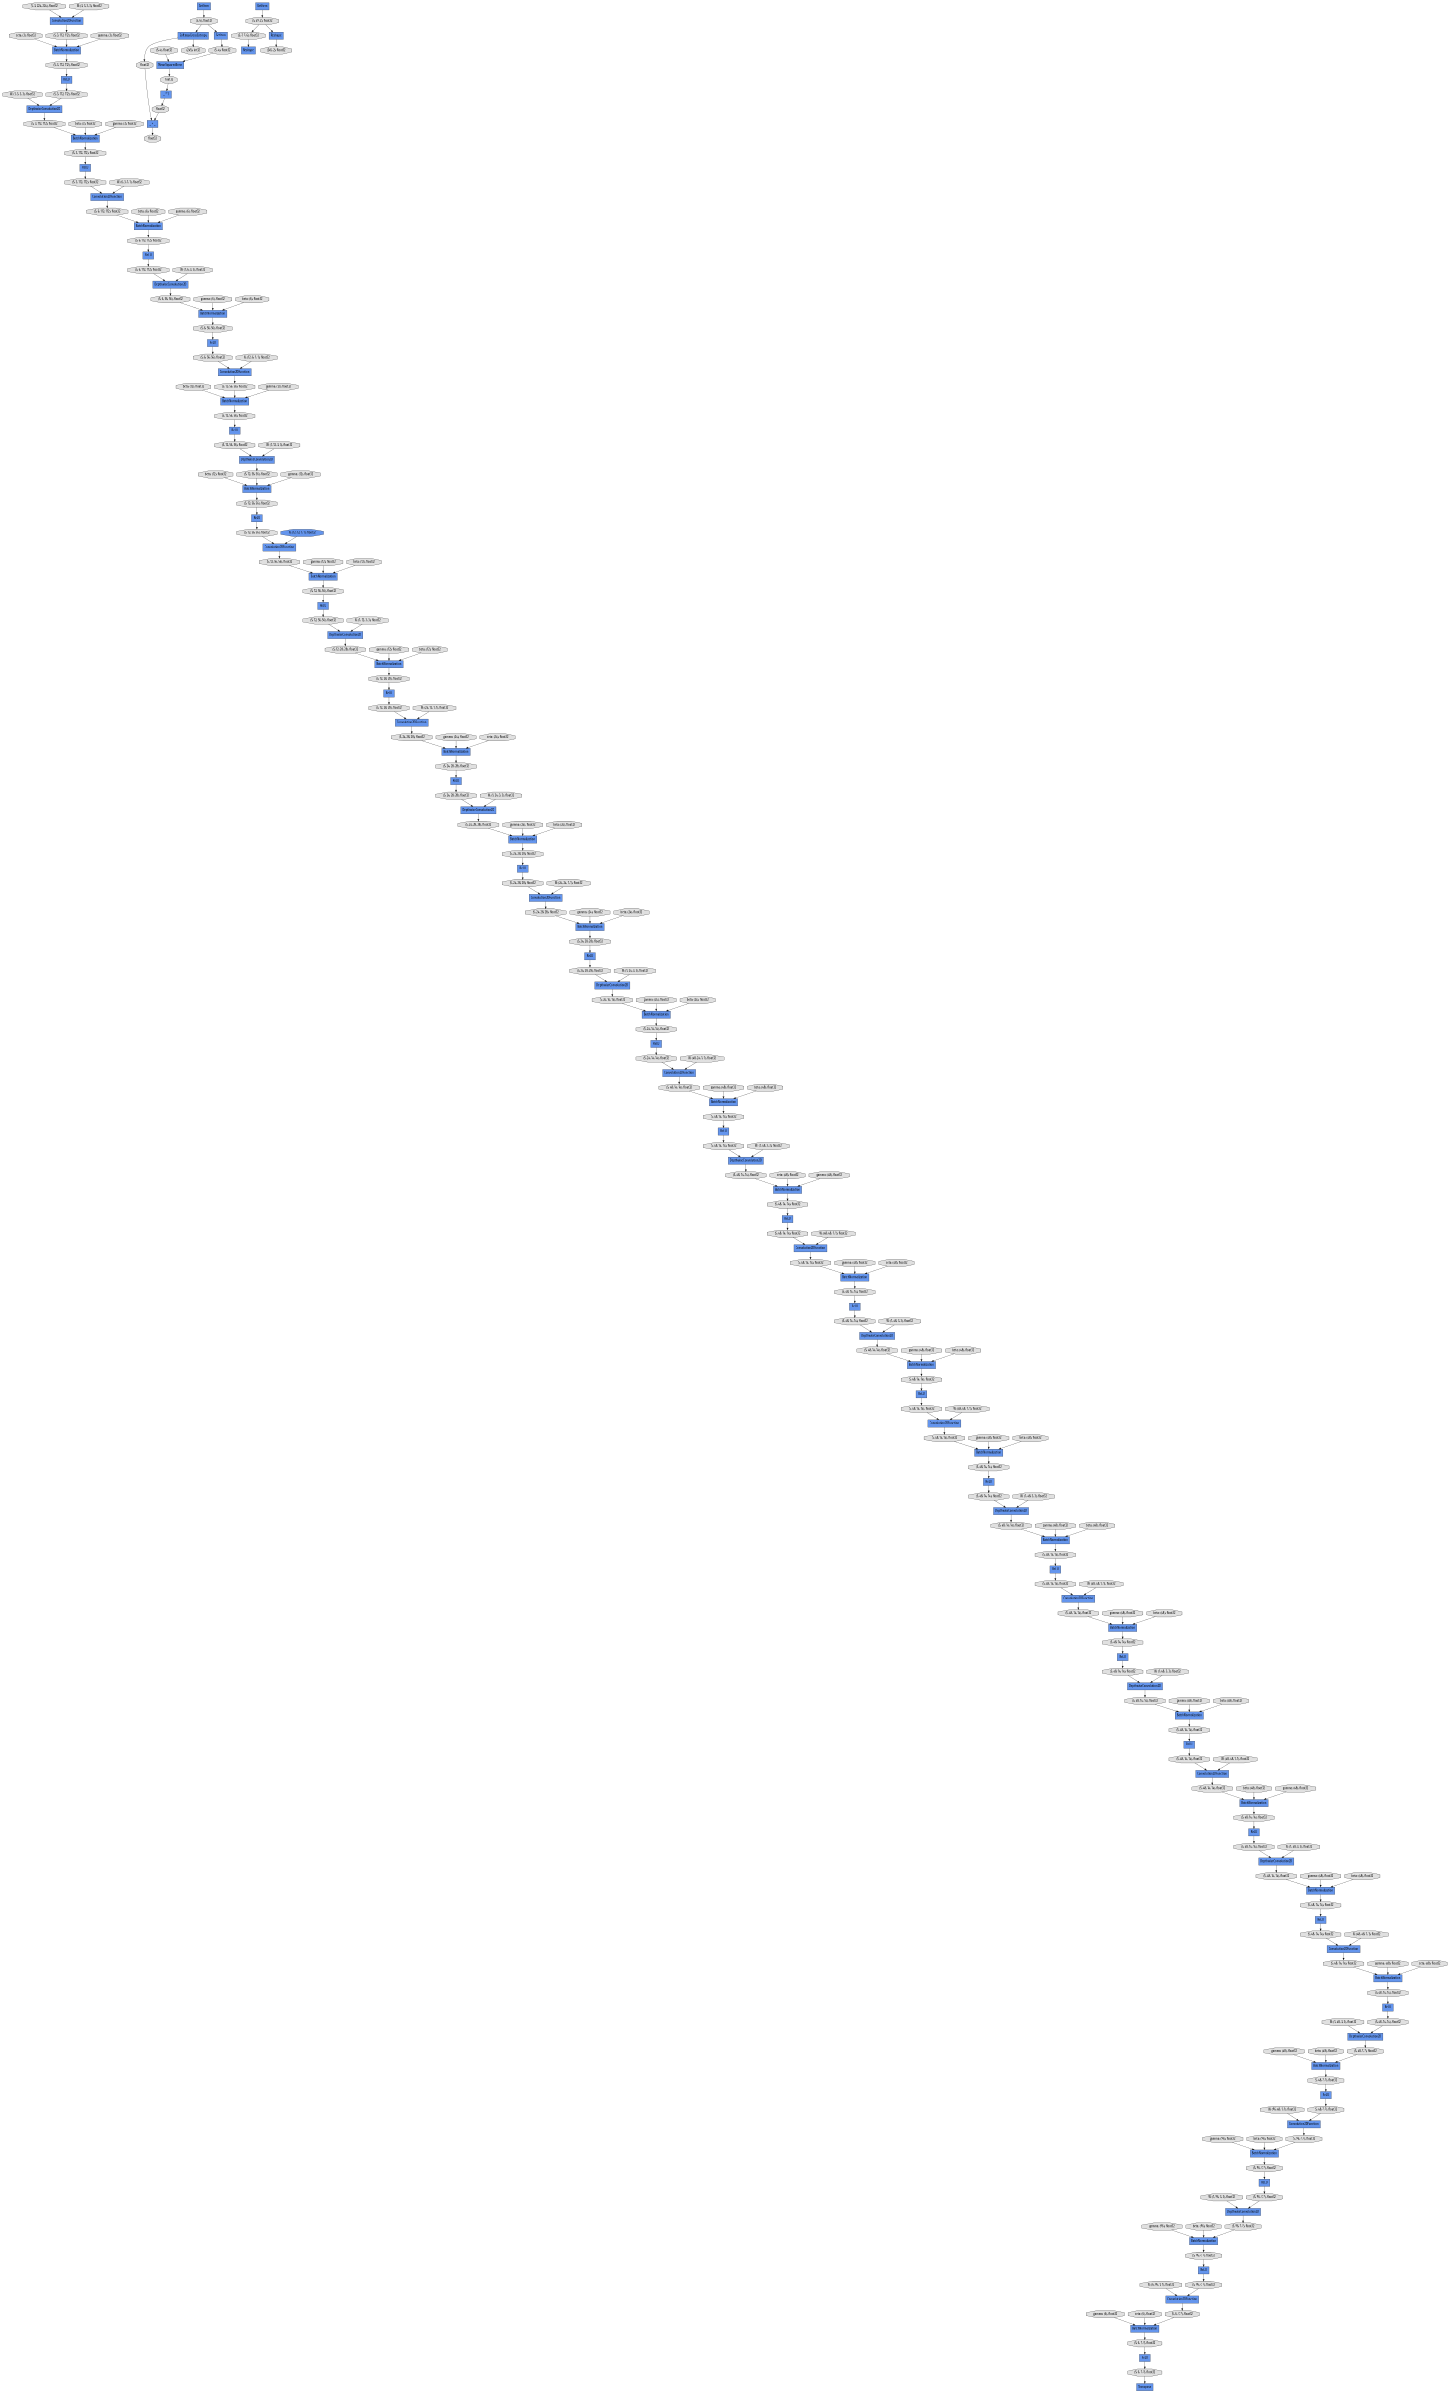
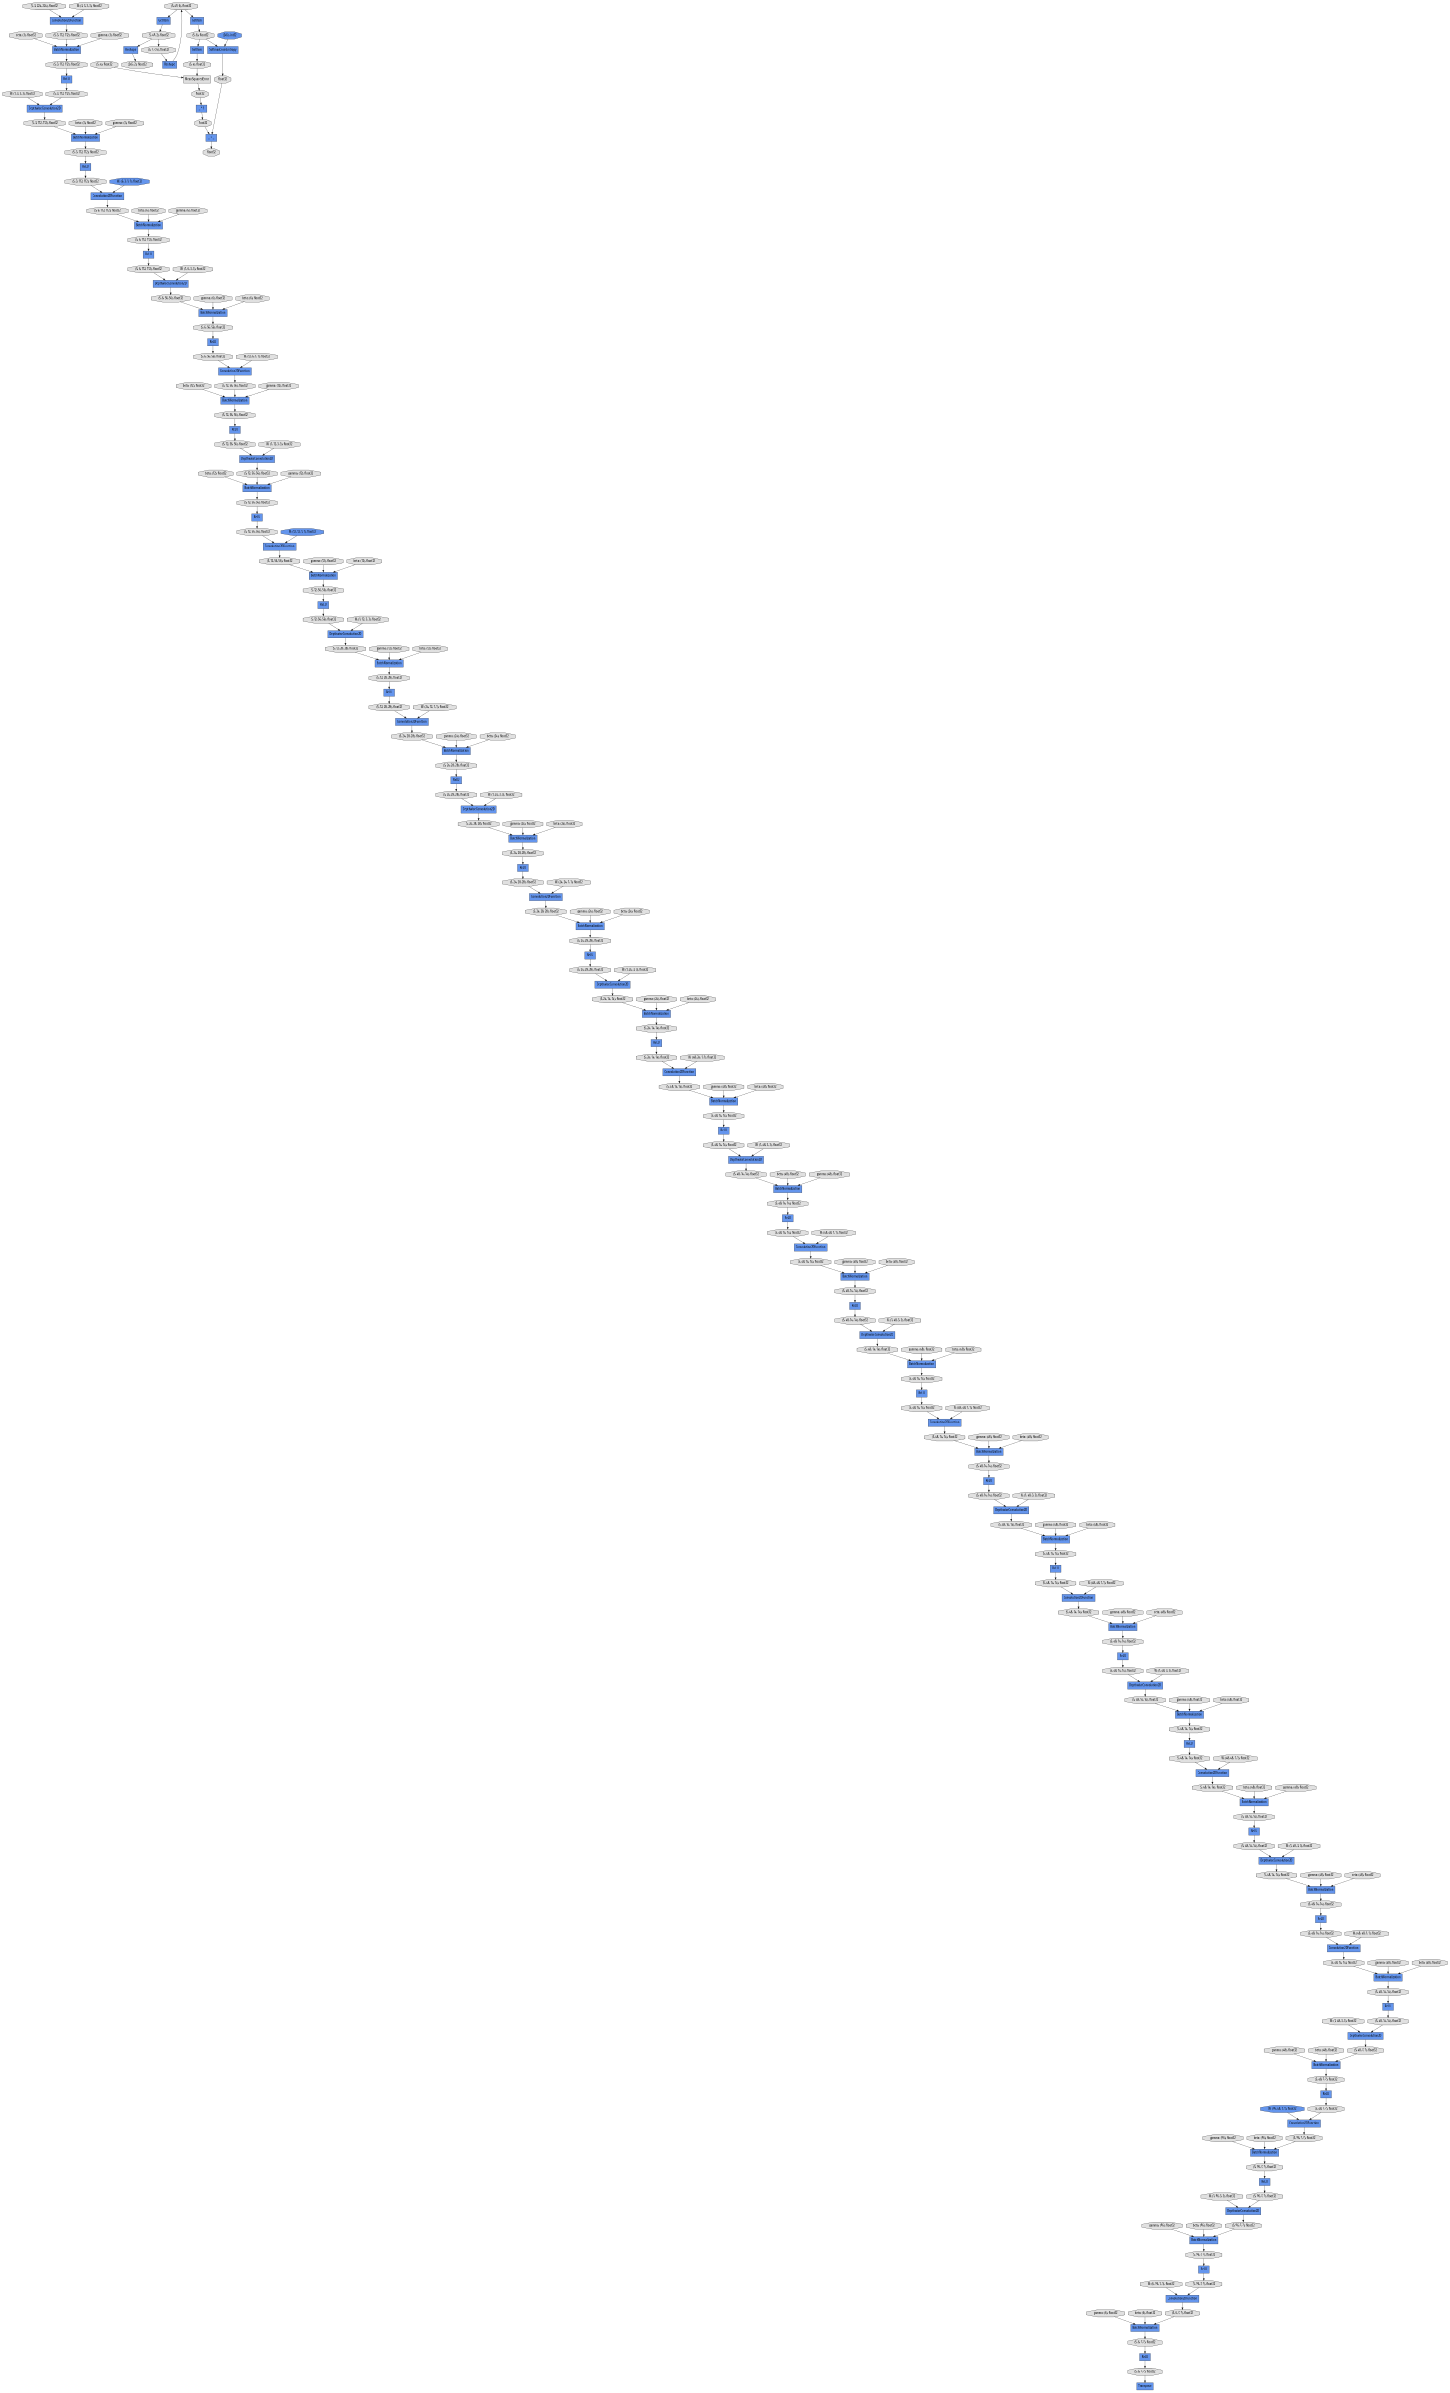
none -> (181, 6)
(193, 42) -> (227, 42)
(193, 50) -> (230, 35)
(170, 65) -> (197, 79)
(129, 182) -> (130, 182)
(1282, 2110) -> (1282, 2109)
